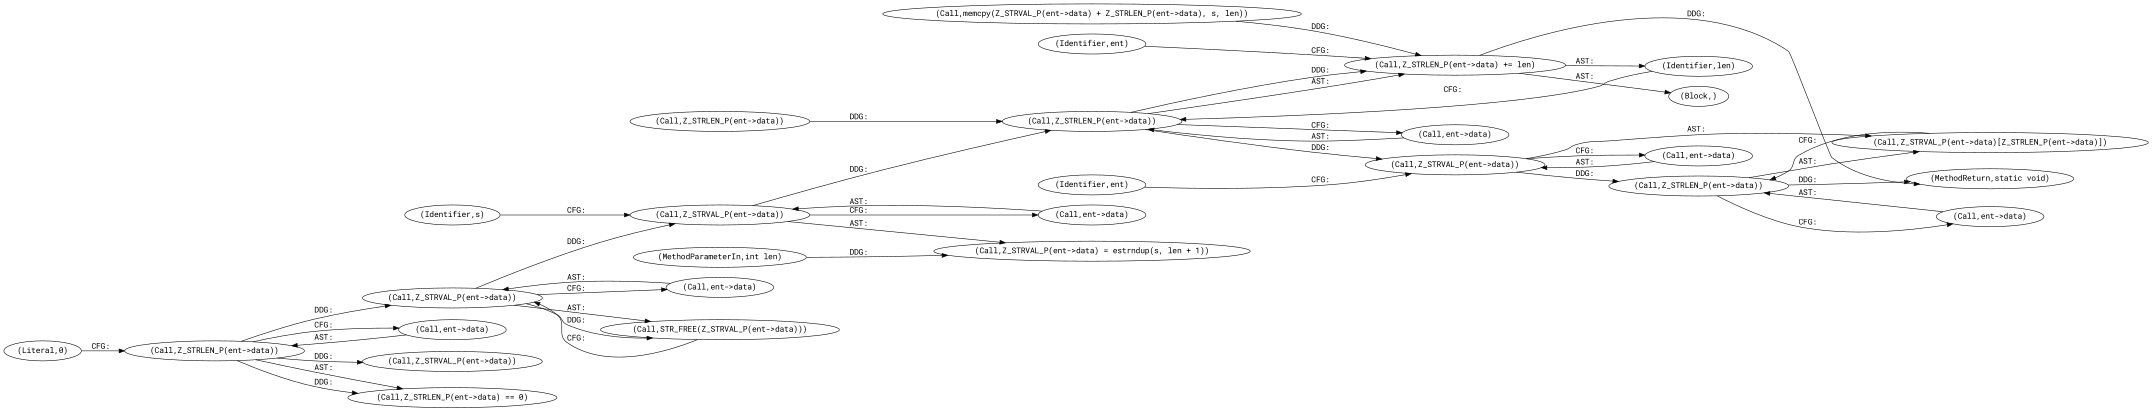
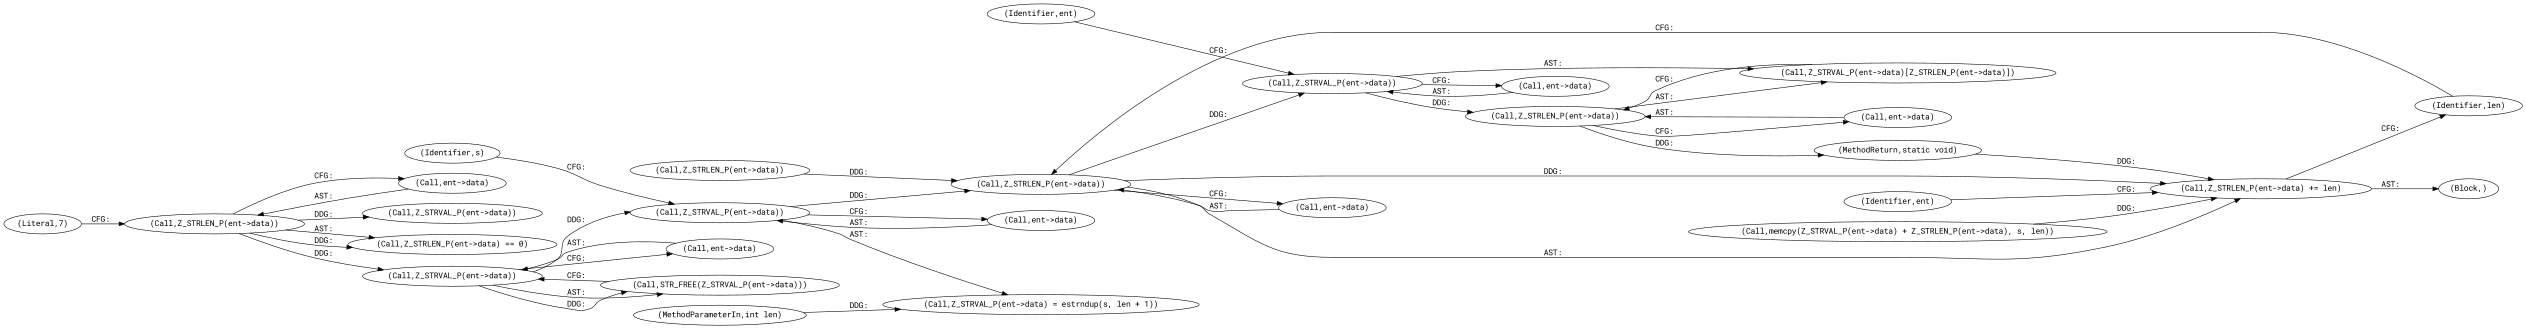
(1735, 28) -> (2092, 163)
(1587, 62) -> (2393, 129)
(43, 351) -> (43, 224)
